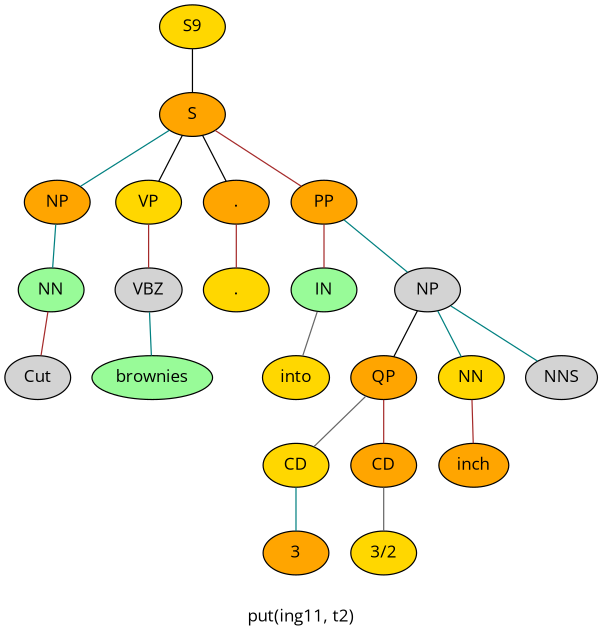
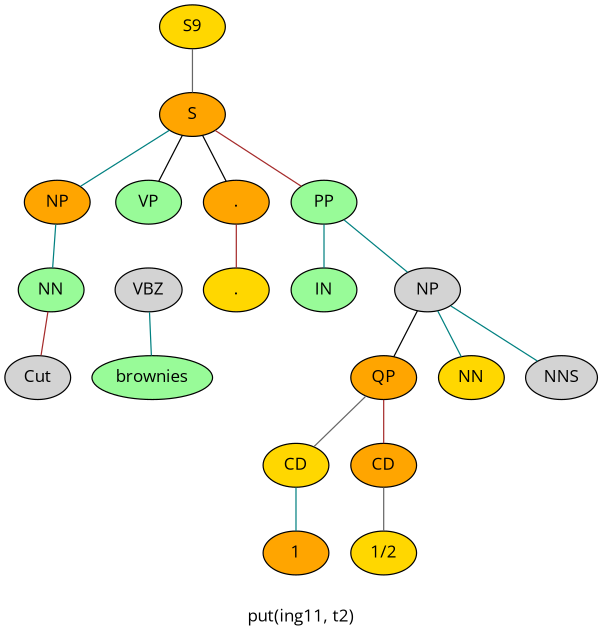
(192, 71) -> (192, 71)
(149, 202) -> (149, 202)
(324, 202) -> (324, 202)
(149, 246) -> none
(324, 246) -> (324, 246)
(296, 378) -> none
(474, 465) -> none
(296, 553) -> (296, 553)
(384, 553) -> (384, 553)
